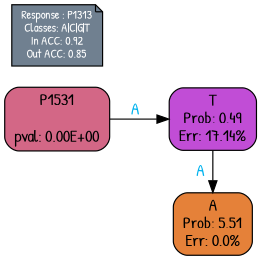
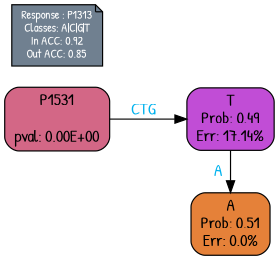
(135, 110) -> (144, 110)
(213, 224) -> (231, 224)
